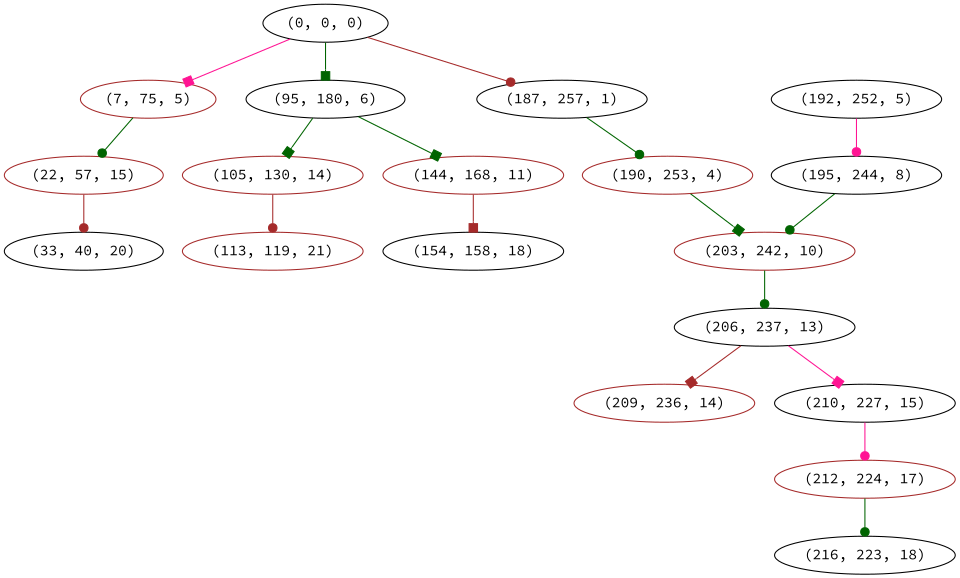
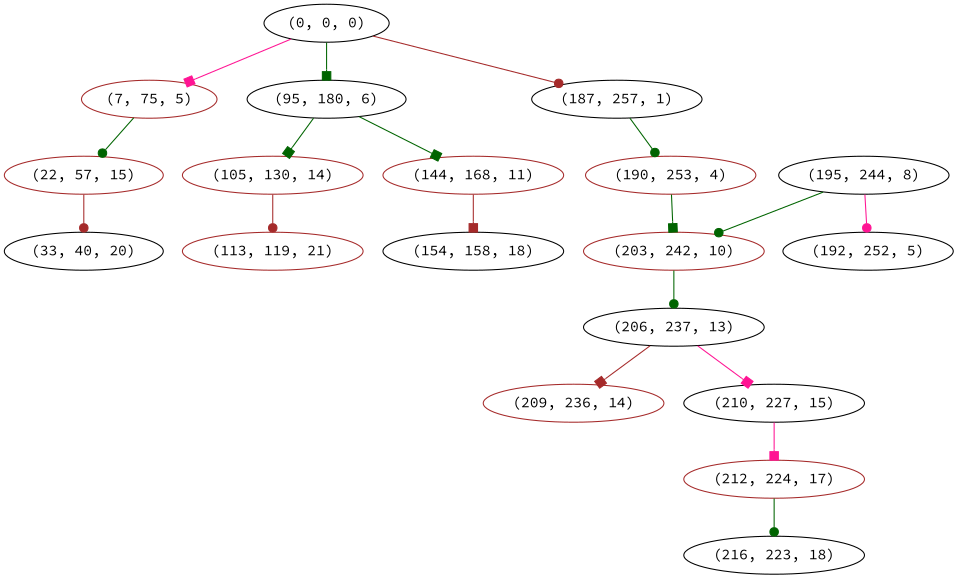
(856, 133) -> (866, 209)
(865, 437) -> (774, 436)
